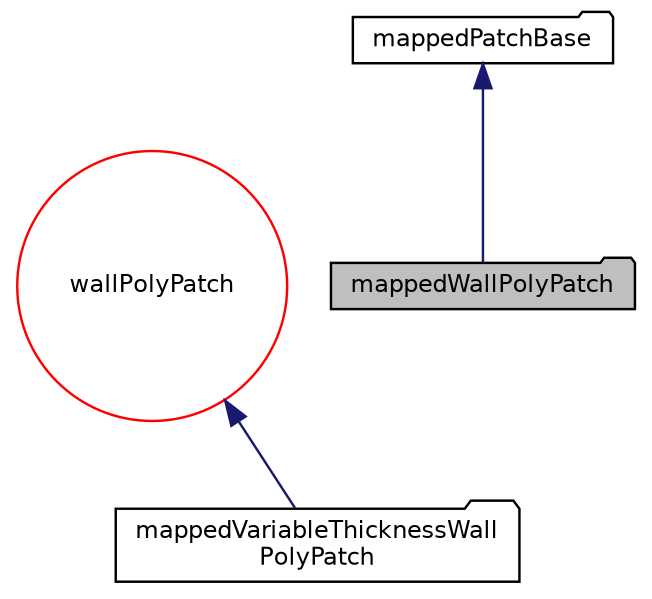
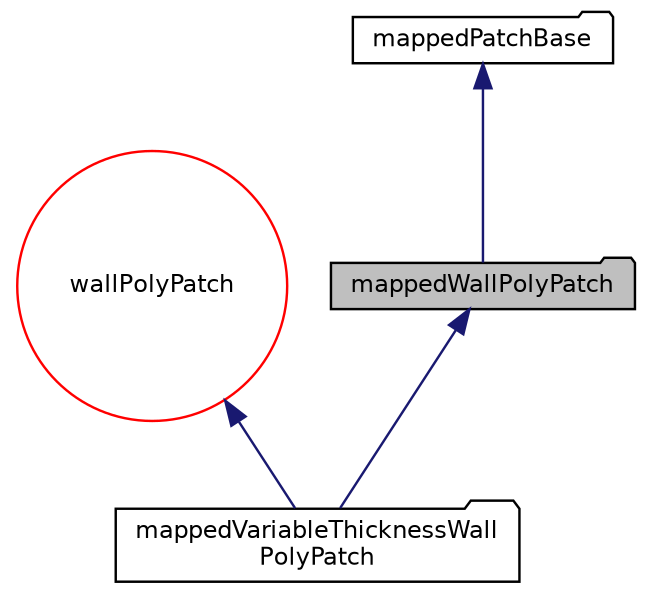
none -> (398, 419)
